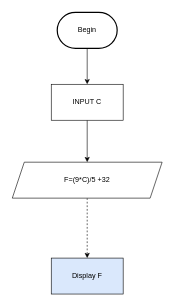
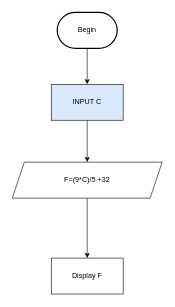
(87, 102) -> (87, 102)
(87, 225) -> (87, 225)
(87, 276) -> (87, 276)
